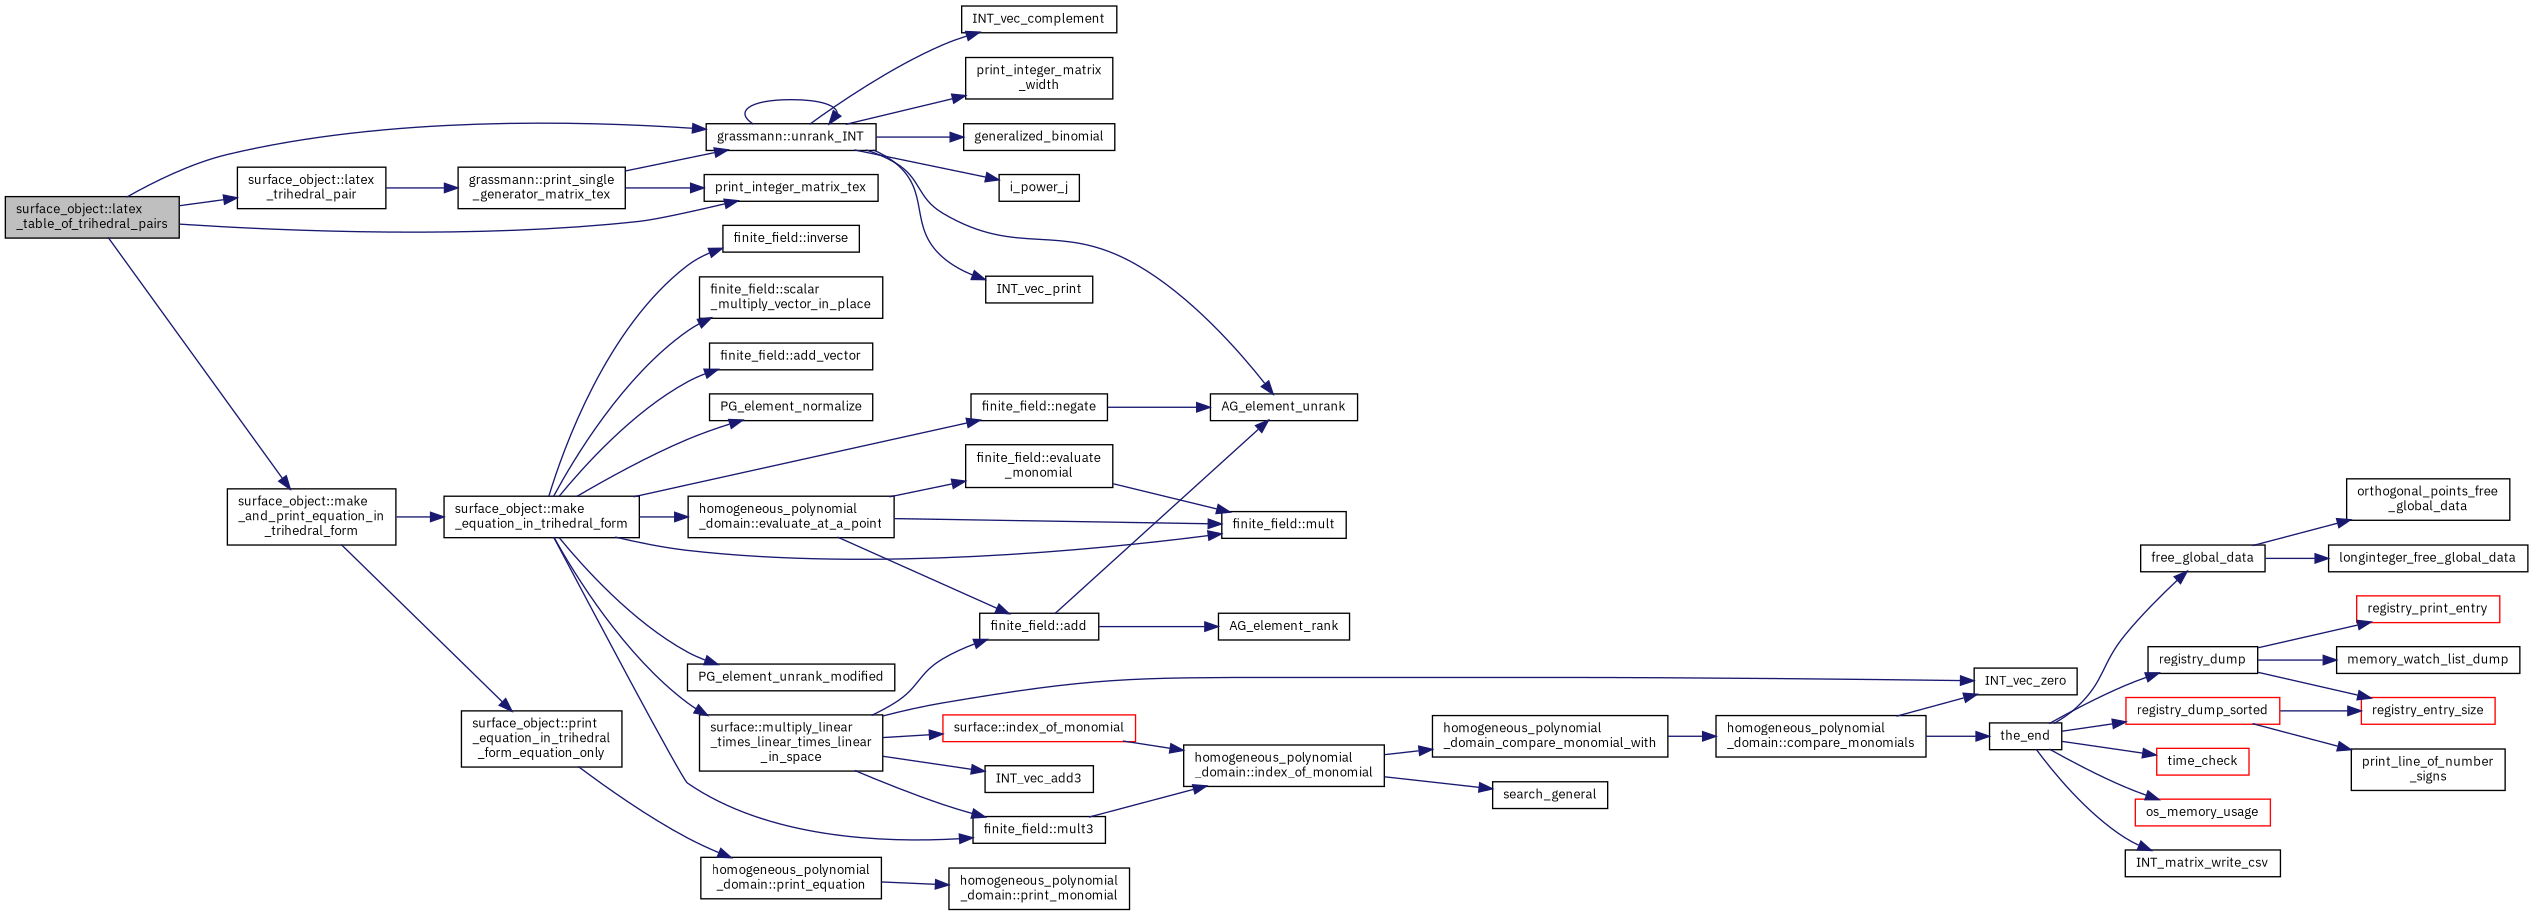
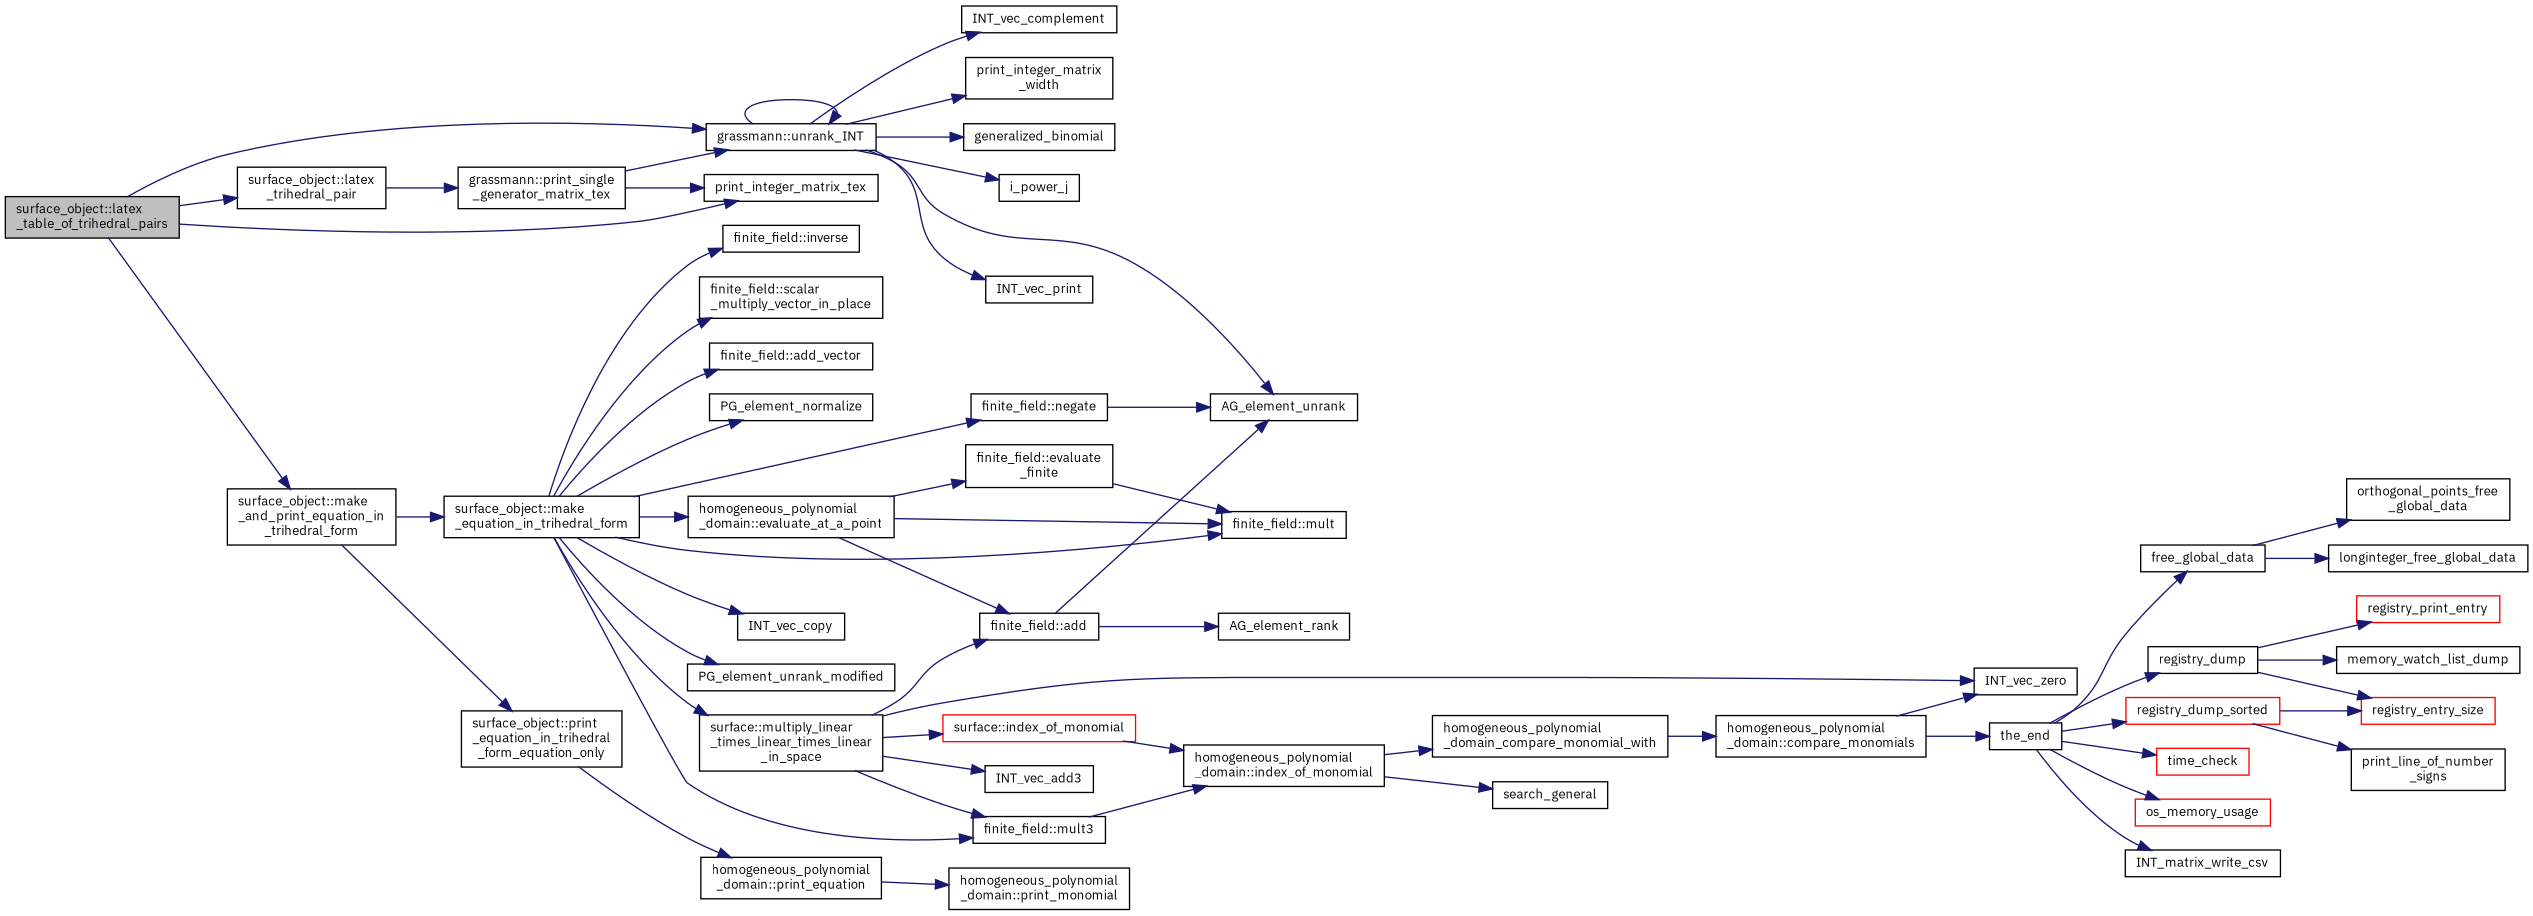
(1039, 466) -> (1039, 466)
none -> (791, 627)
